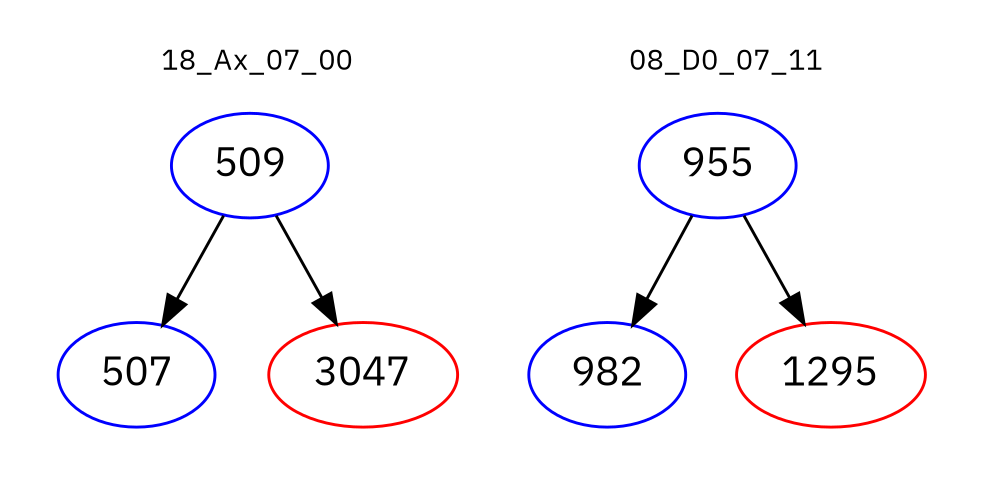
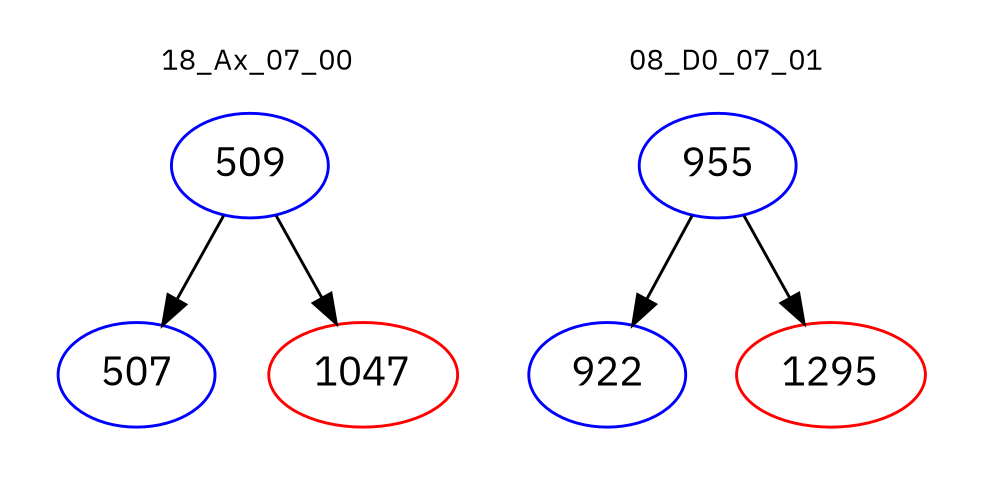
(726, 62) -> (726, 62)
(363, 375) -> (363, 375)
(607, 375) -> (607, 375)
